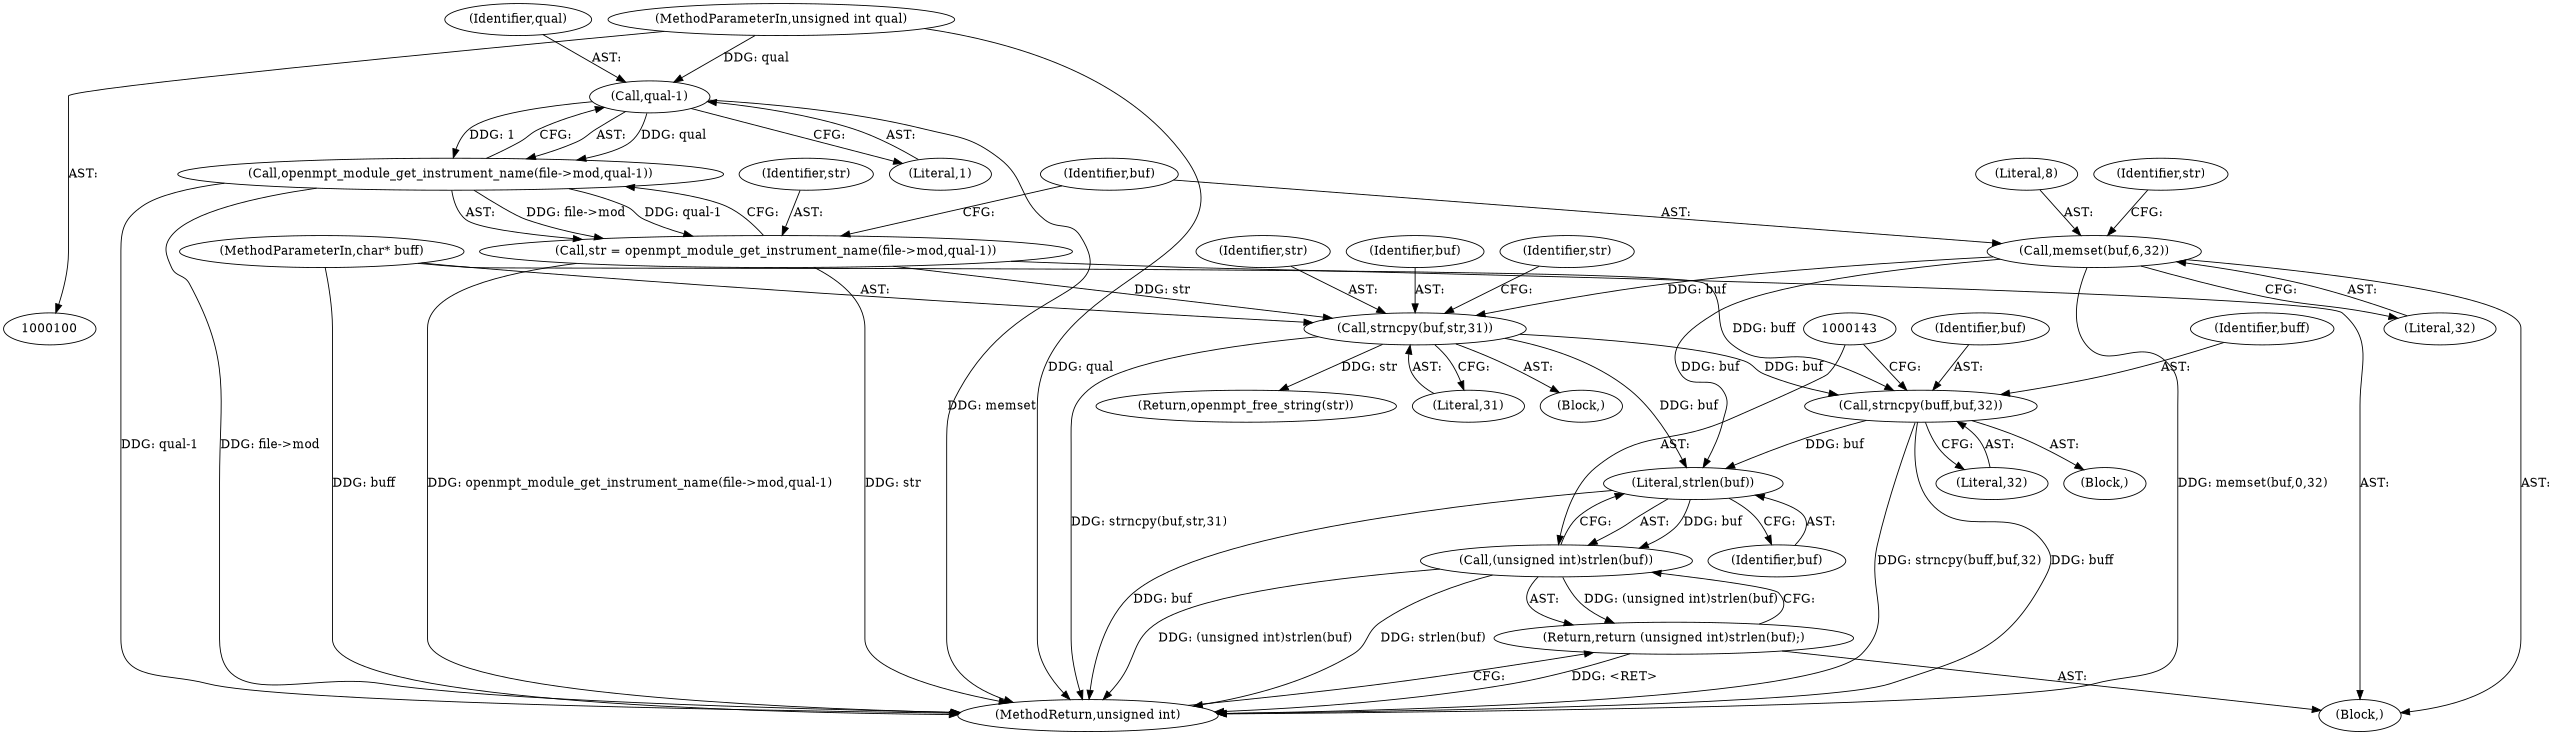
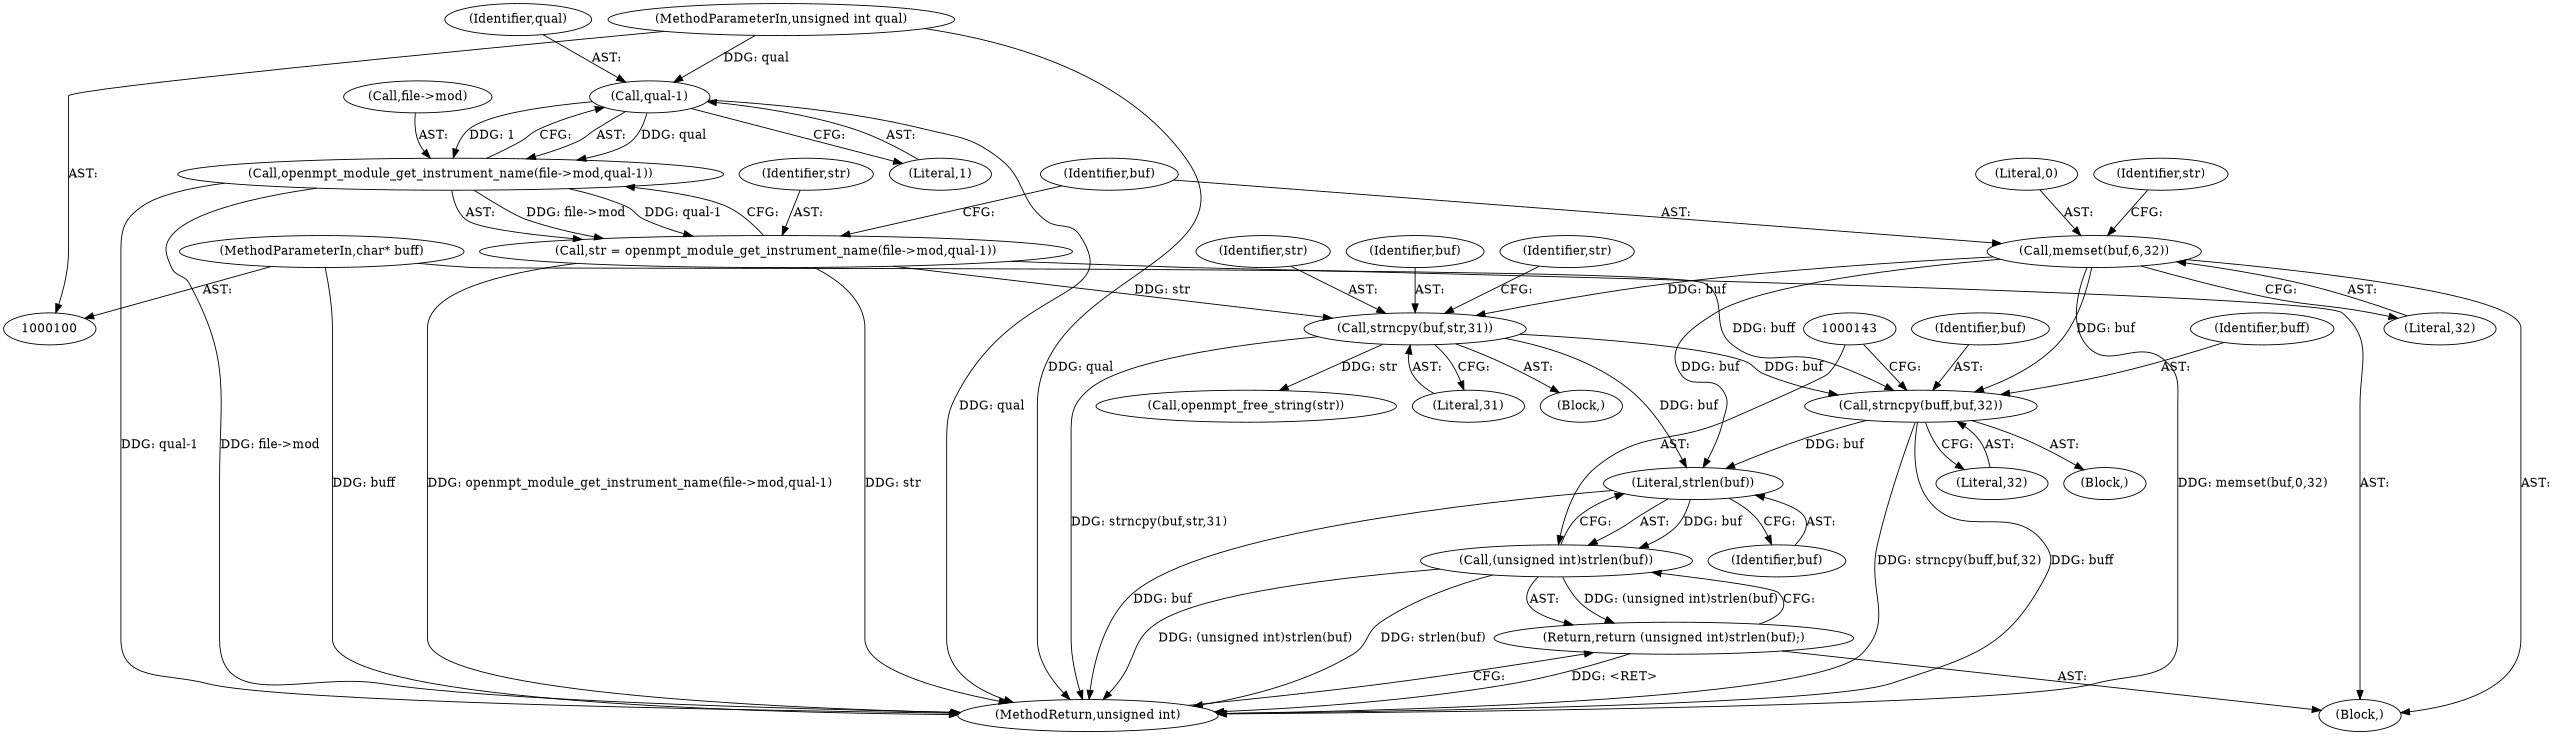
none -> (418, 97)
(2027, 174) -> (2027, 174)
(862, 296) -> (182, 291)
none -> (2057, 345)
(992, 406) -> (992, 406)
(1246, 406) -> (1246, 406)
